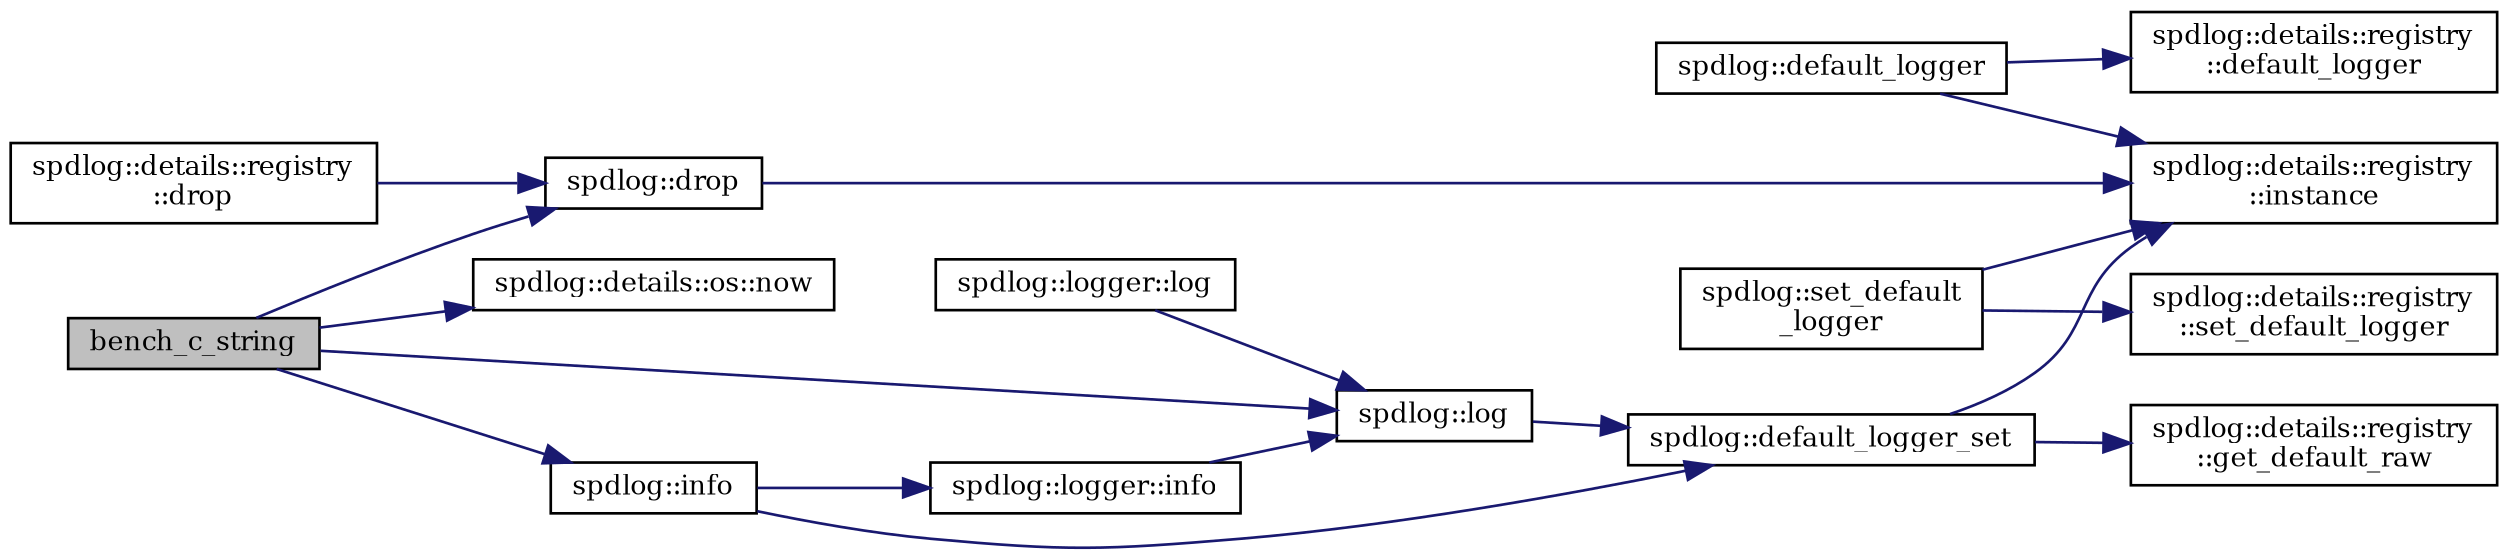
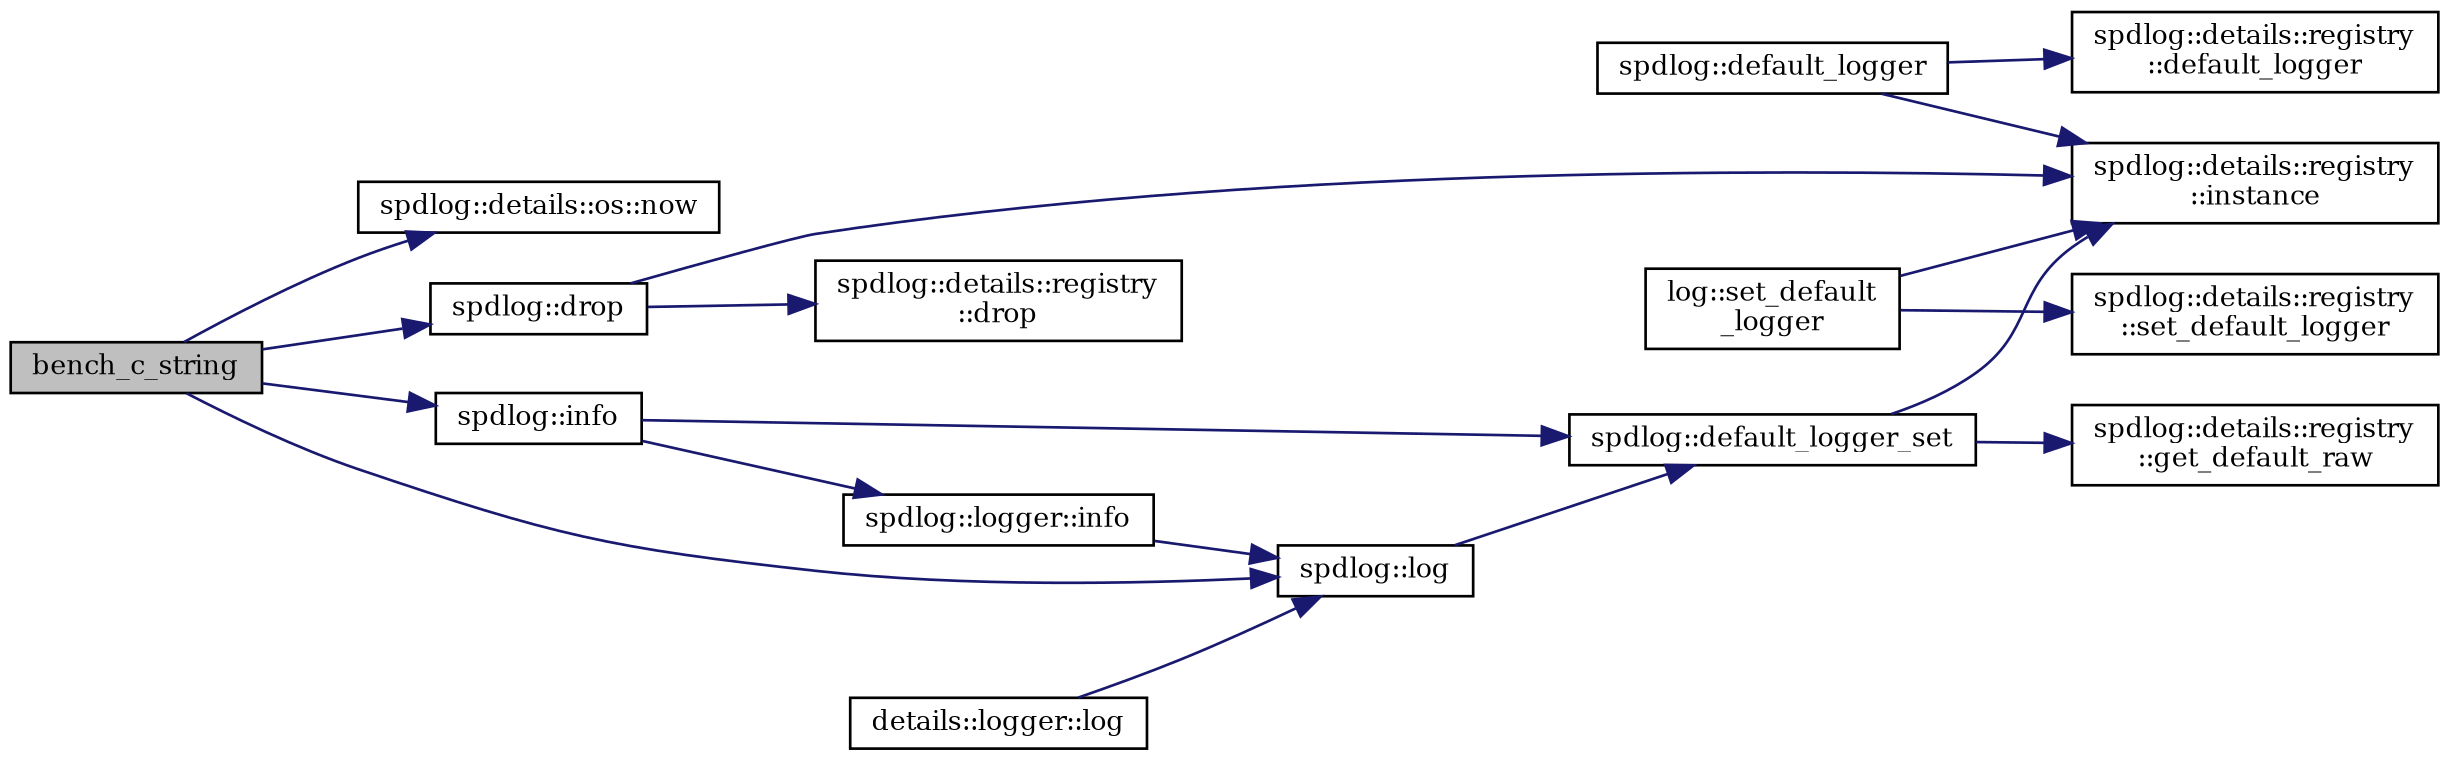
(447, 183) -> (718, 306)
(1085, 285) -> (999, 723)
(1831, 309) -> (1773, 309)
